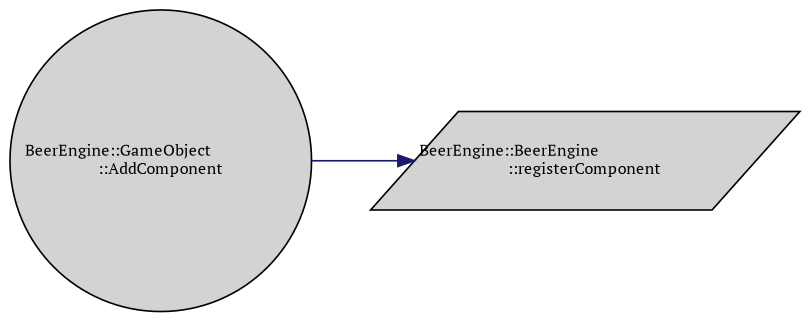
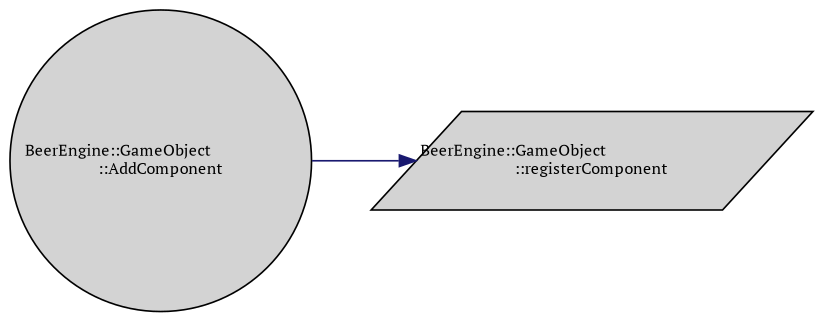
(585, 161) -> (592, 161)
